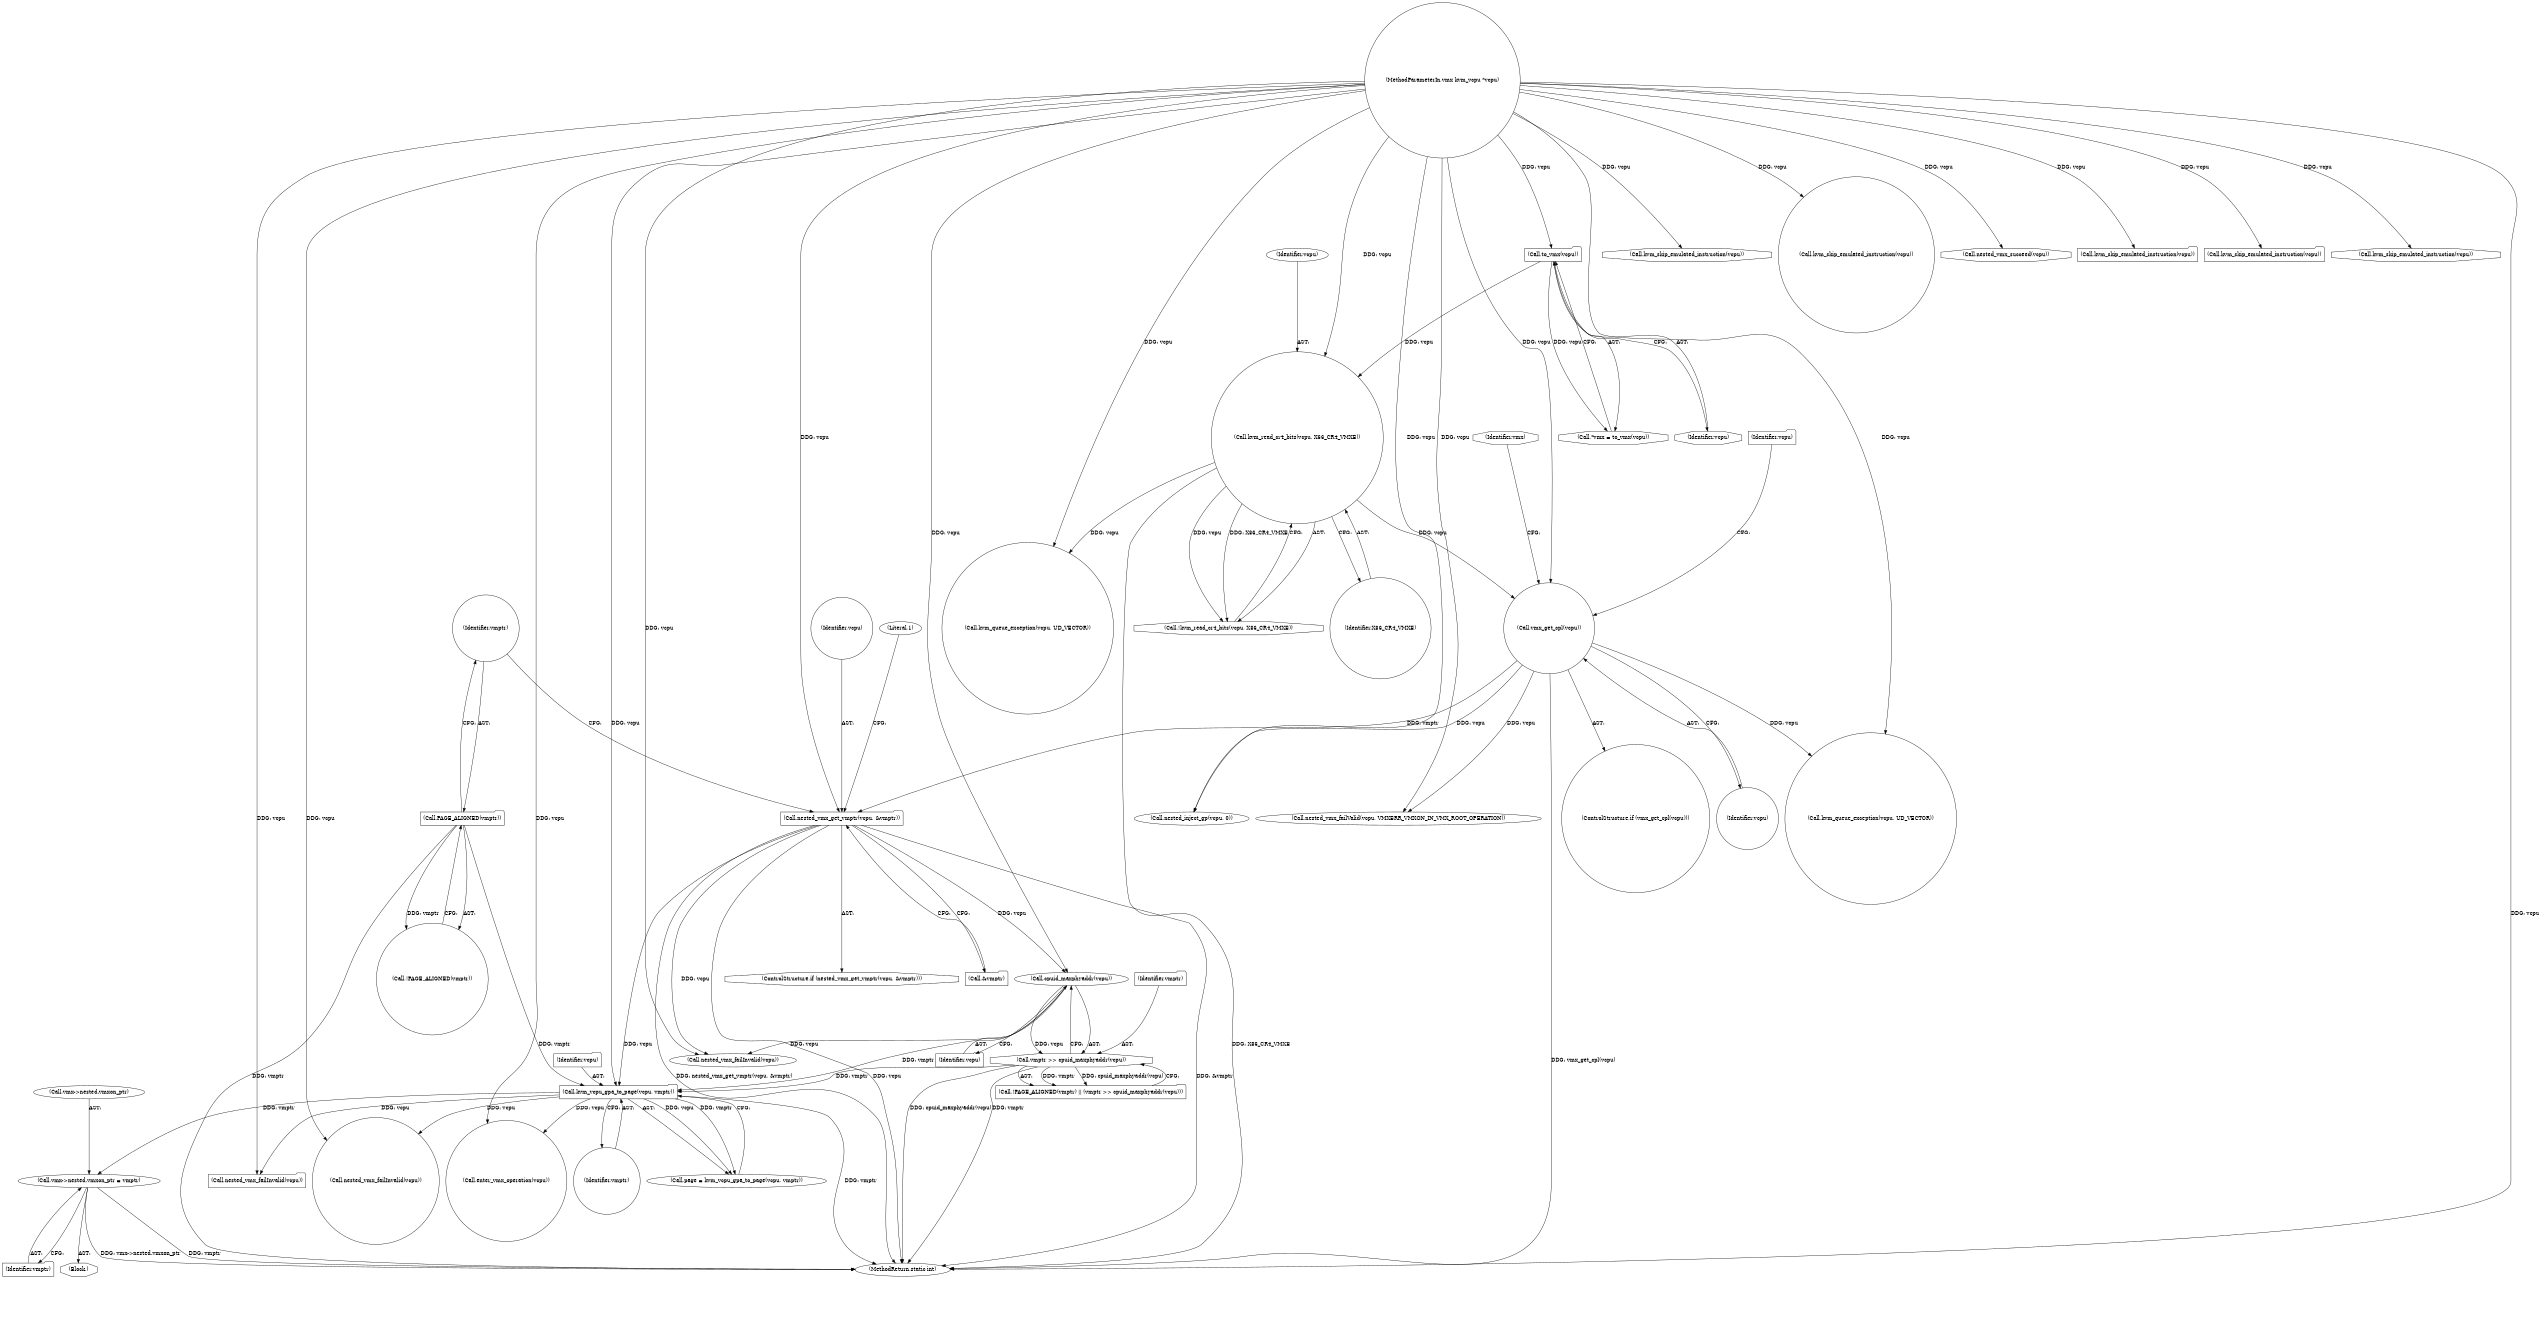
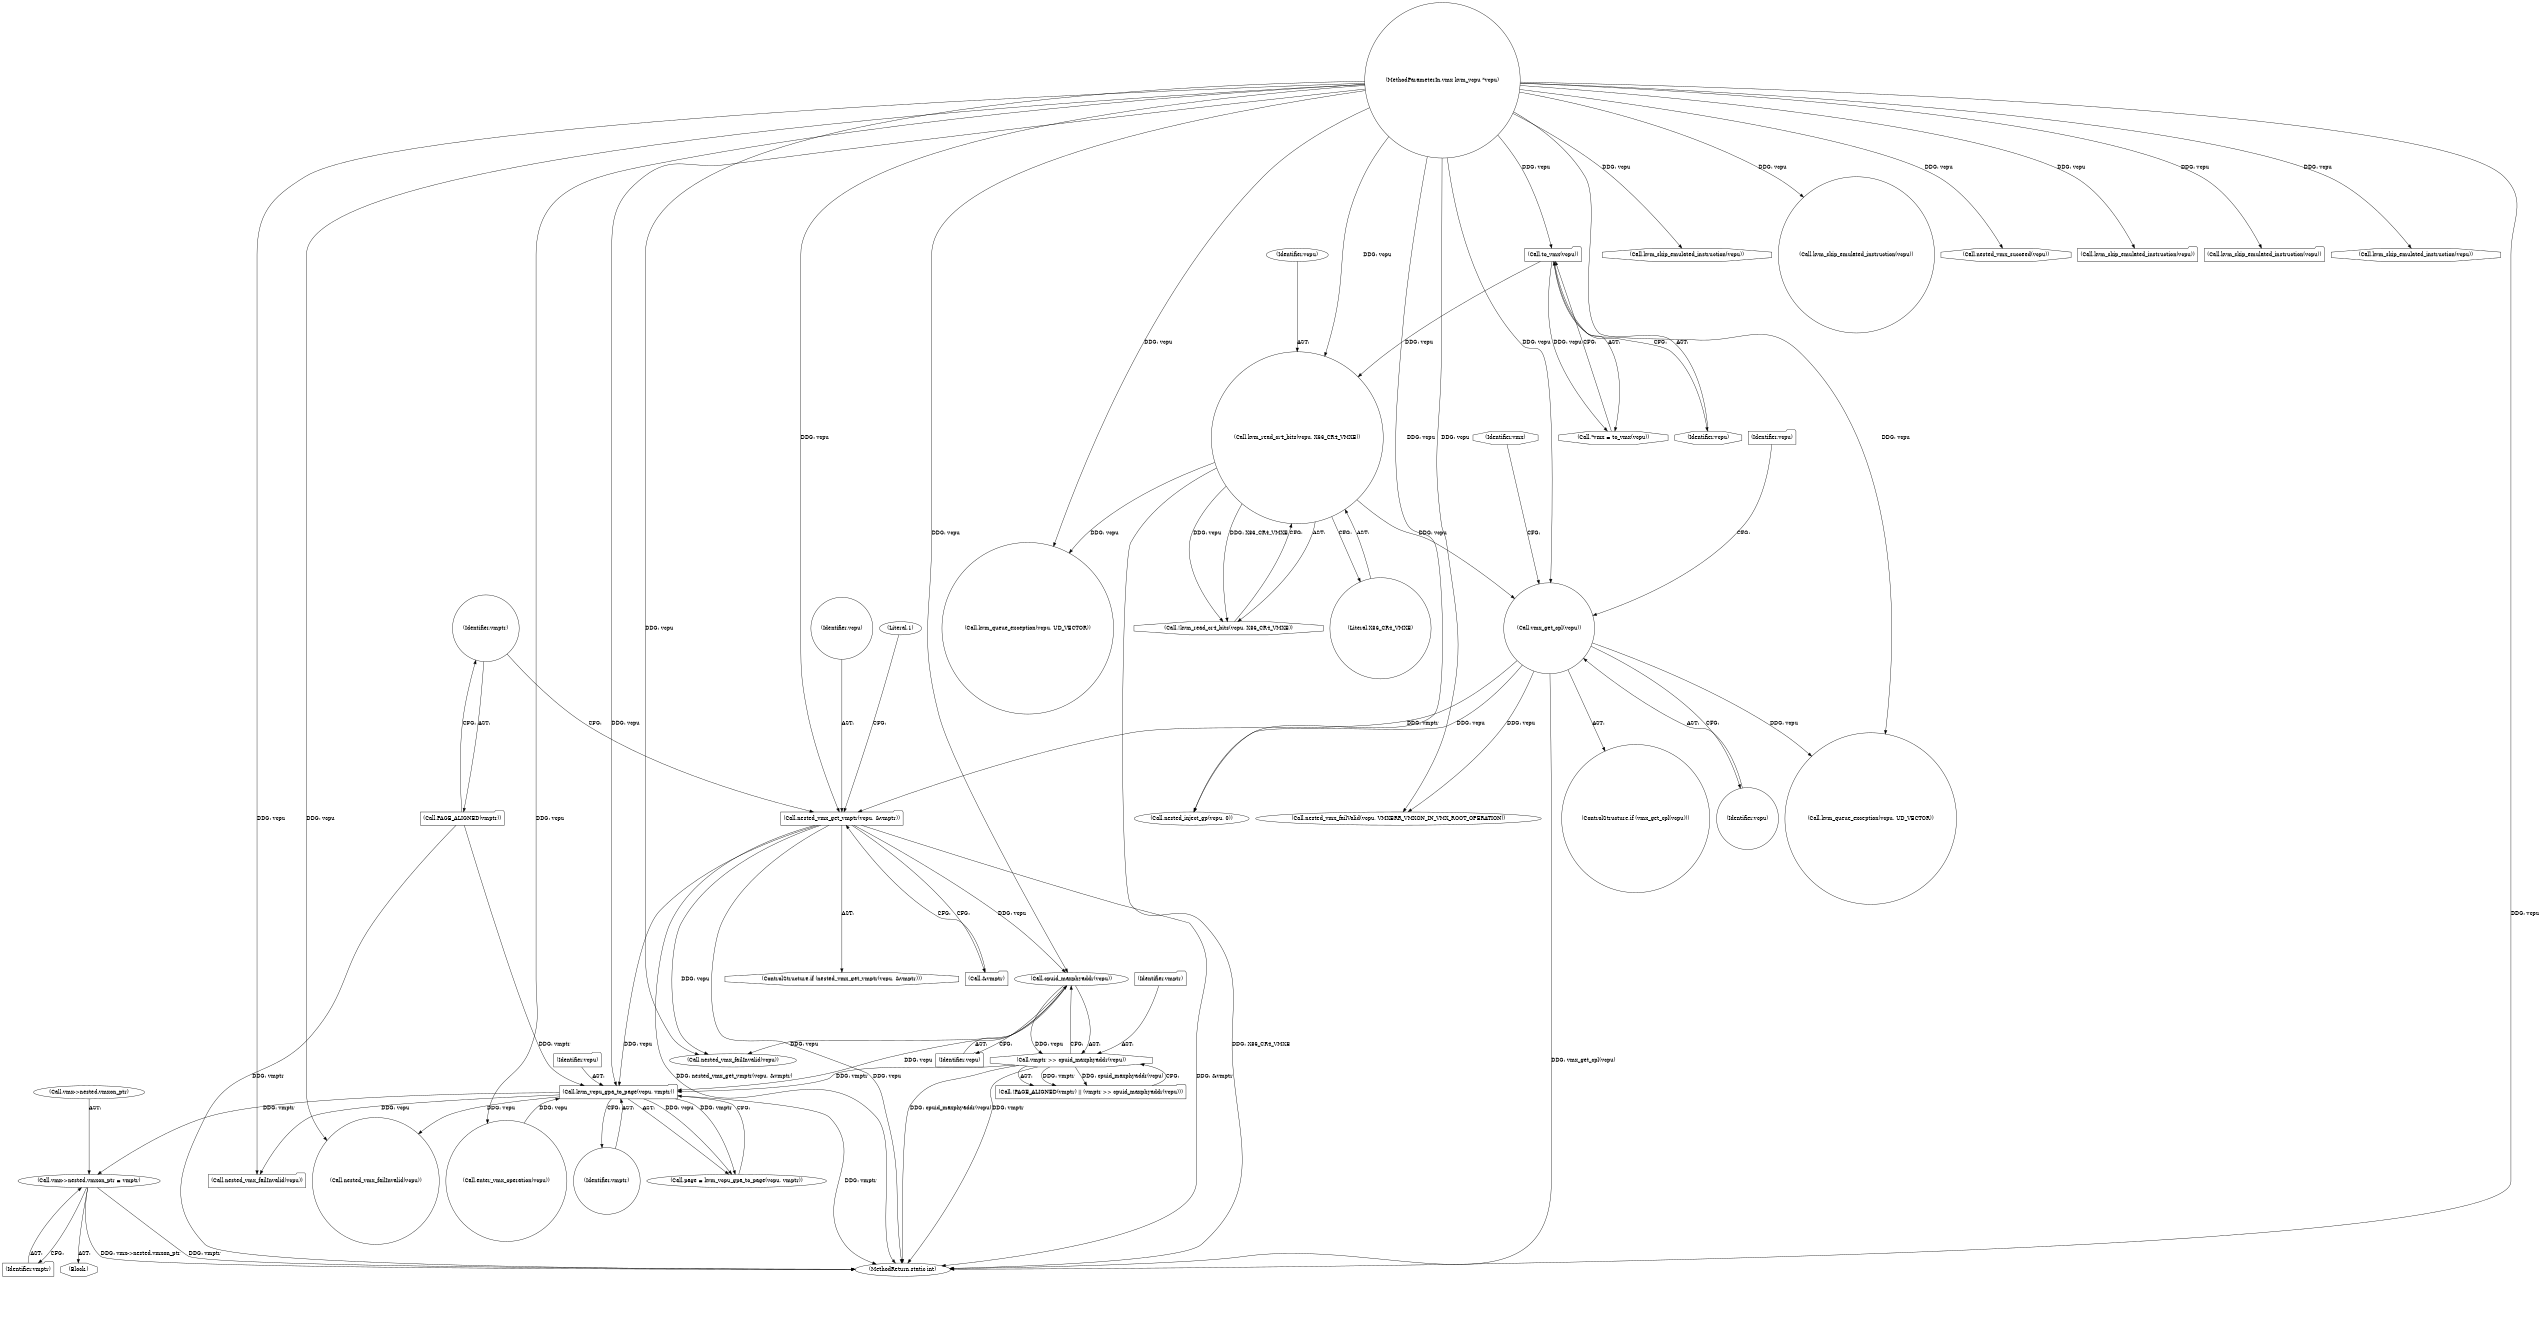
(1380, 628) -> (1380, 628)
(432, 979) -> none
(918, 1060) -> (918, 1060)
(566, 1112) -> (537, 1107)
